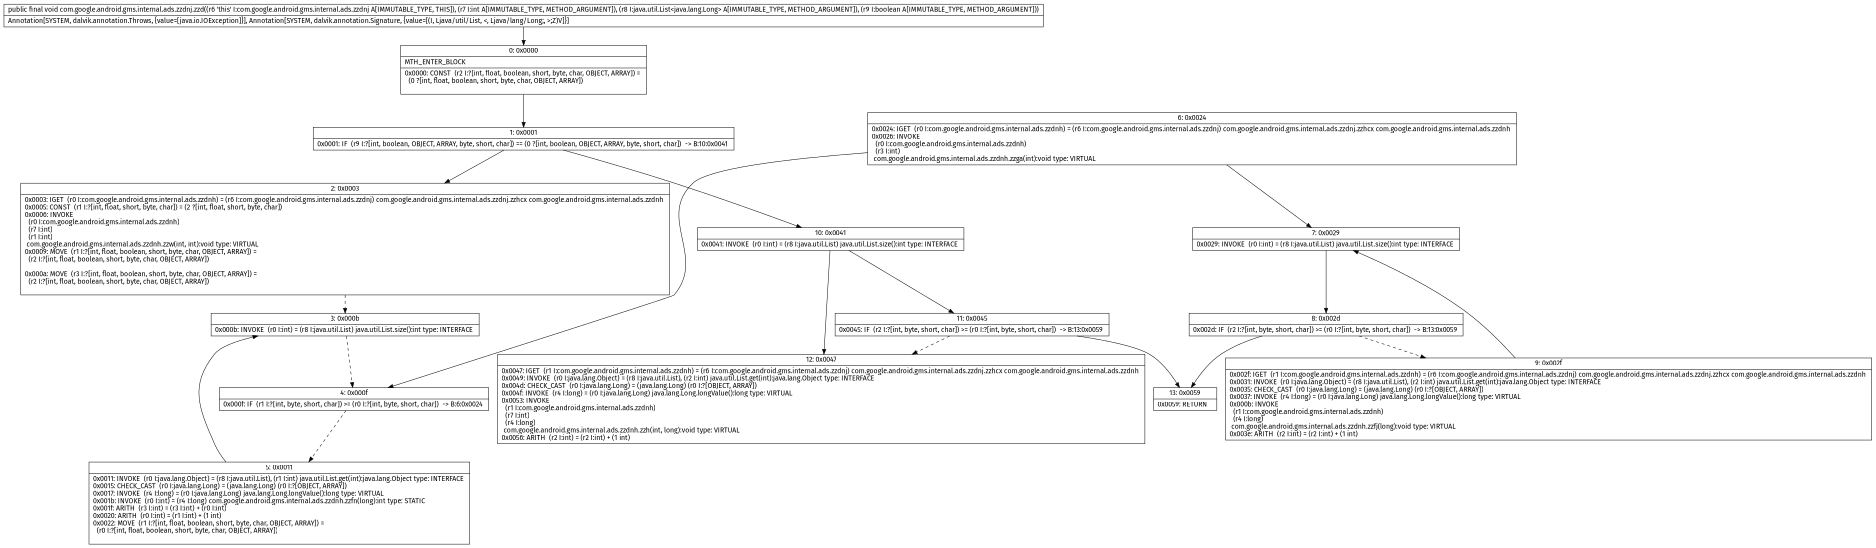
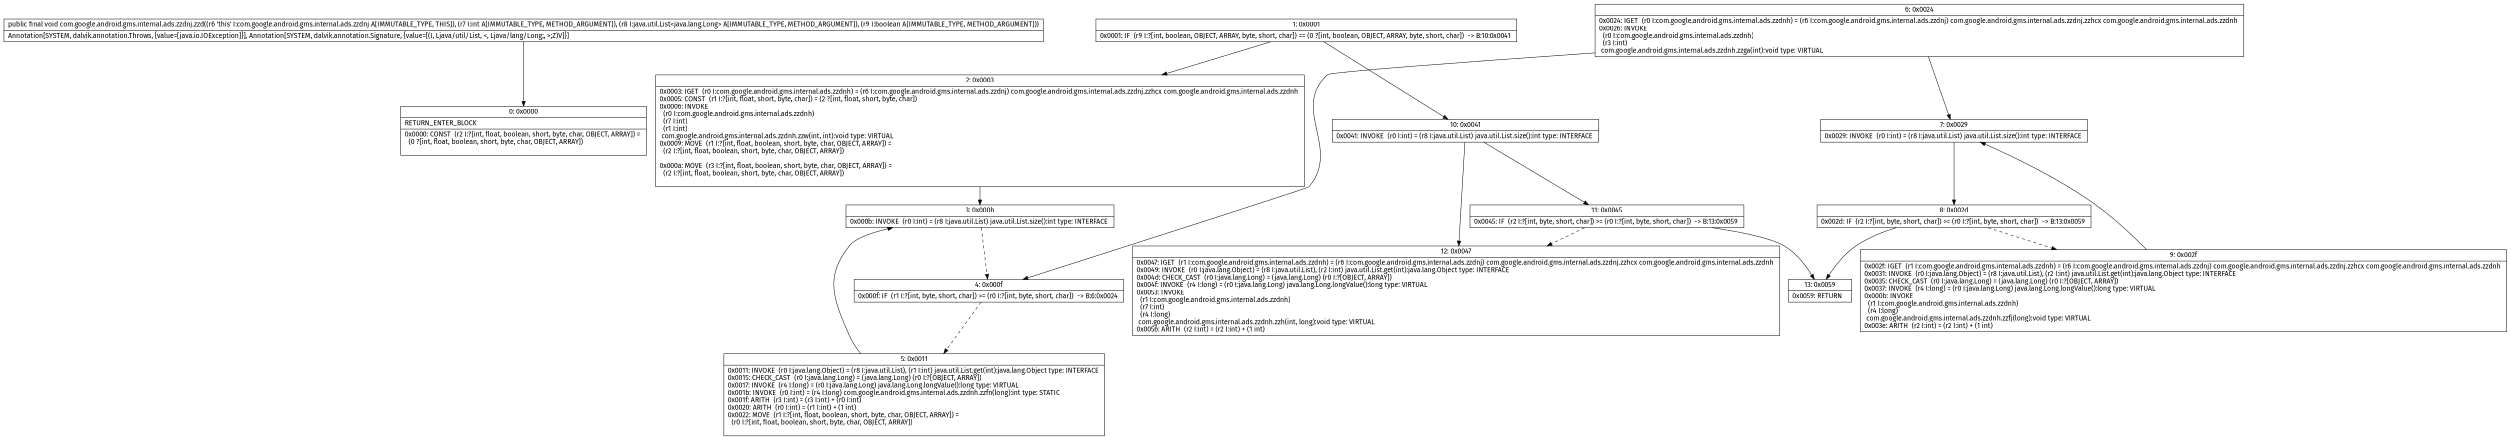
(435, 62) -> (441, 123)
(524, 108) -> none
(345, 302) -> (980, 193)
